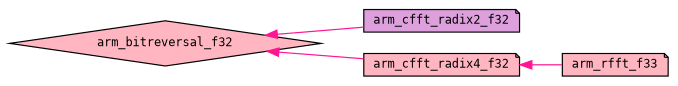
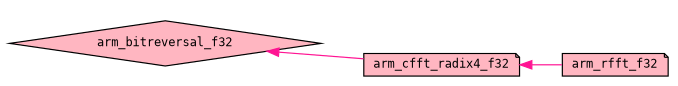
(442, 21) -> none
(615, 65) -> (615, 65)
